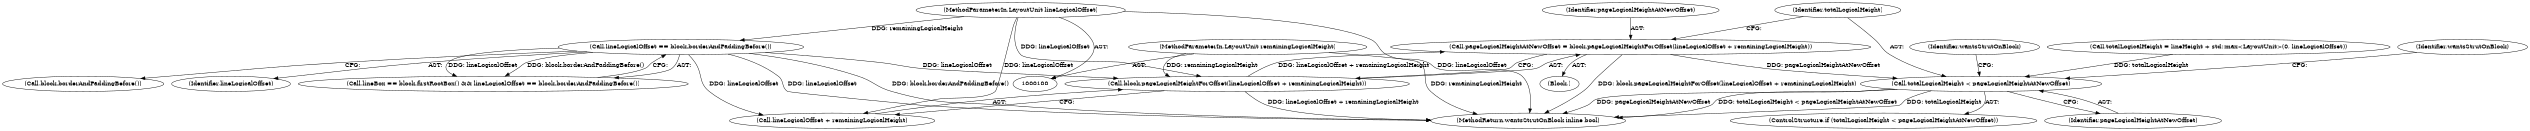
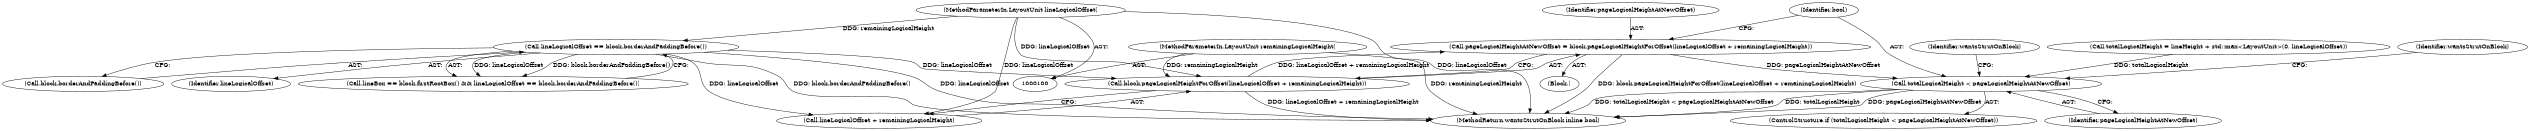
(1838, 10) -> (1824, 10)
none -> (330, 64)
